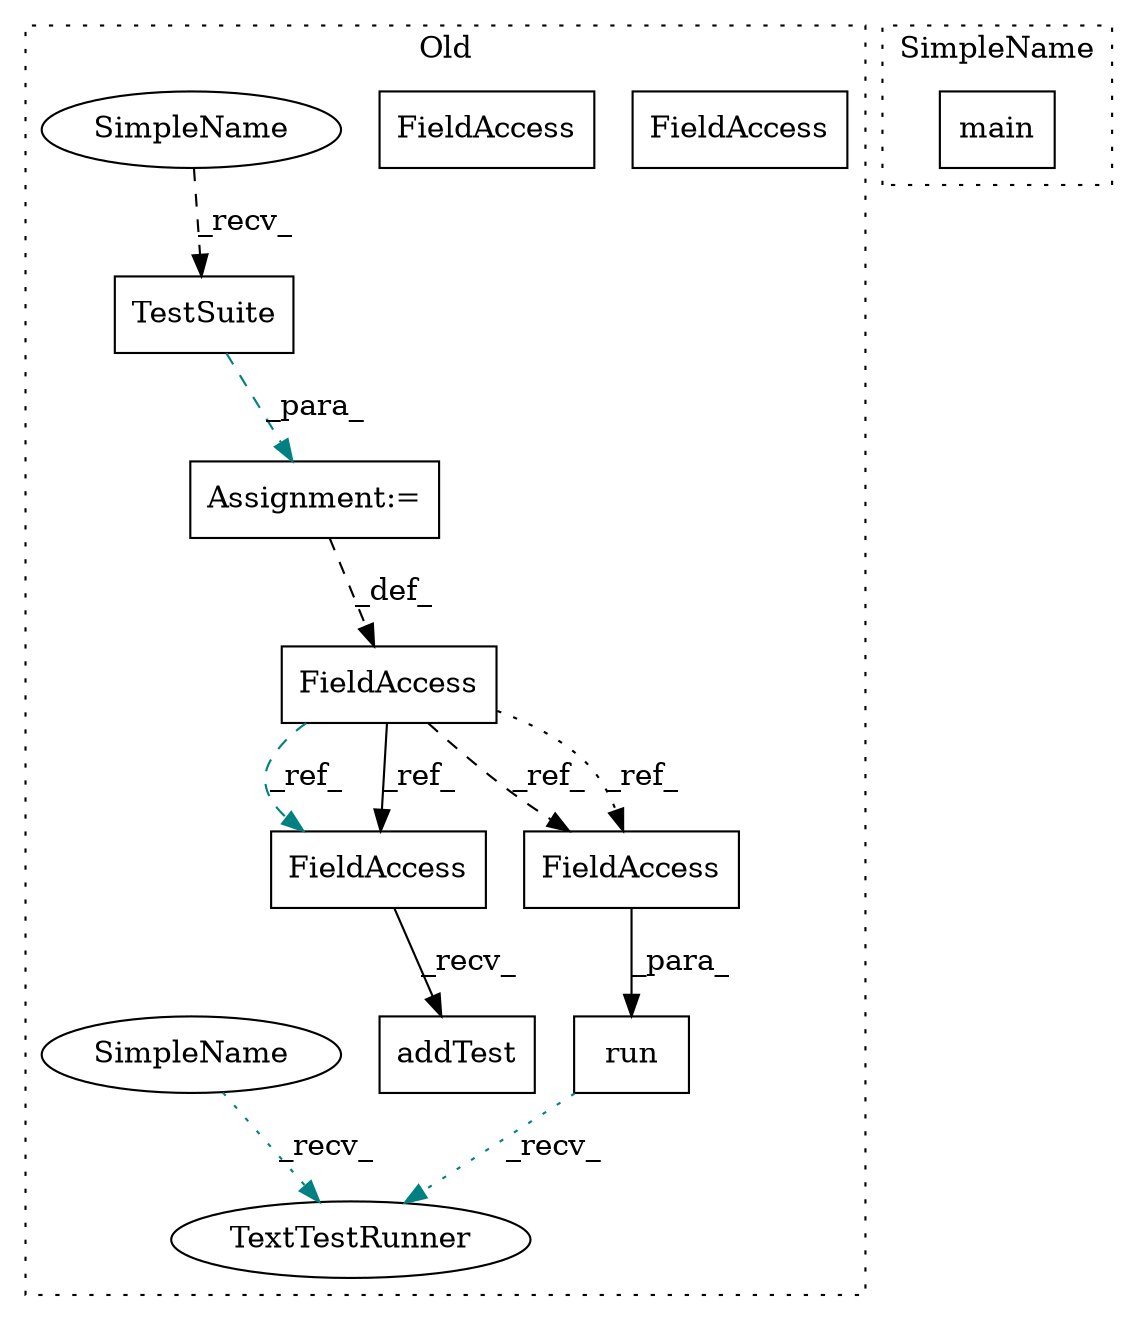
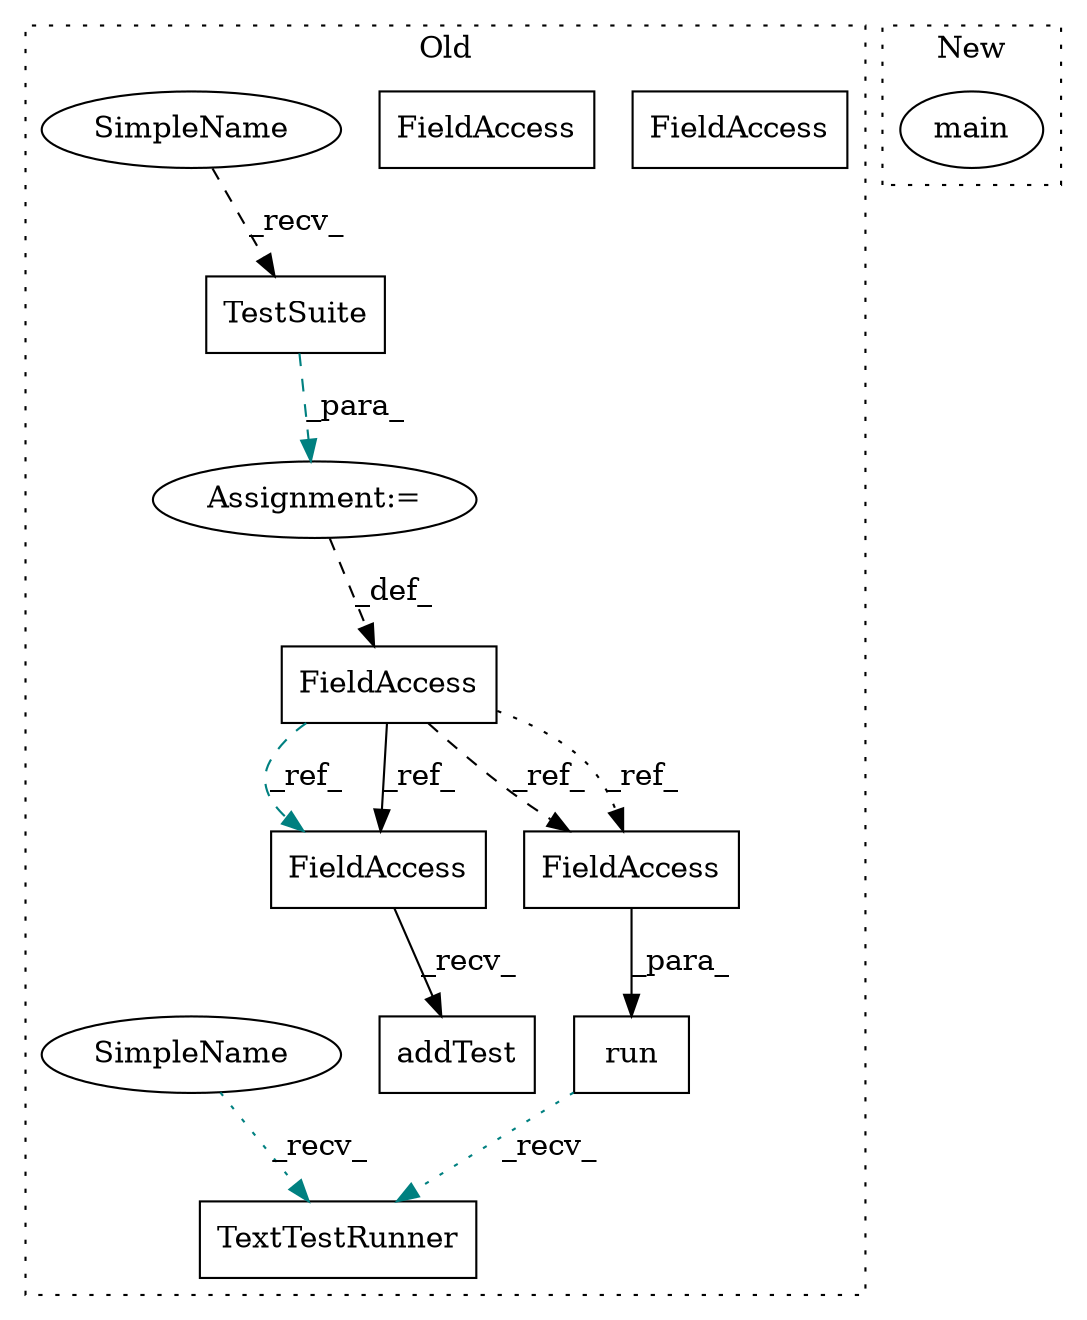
(997, 50) -> (972, 50)
(997, 130) -> (972, 130)
(315, 500) -> (315, 500)
(351, 1240) -> (338, 1240)
